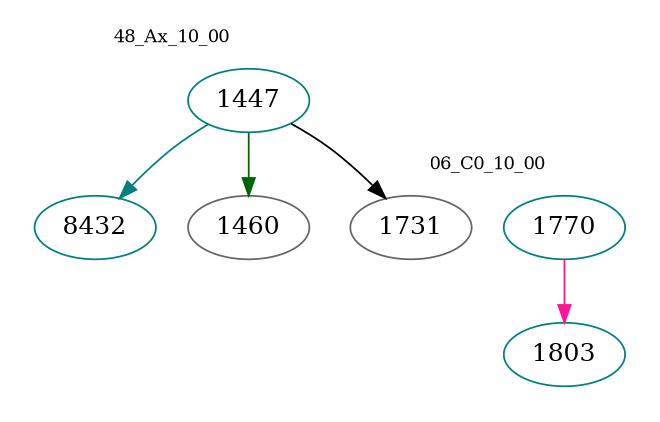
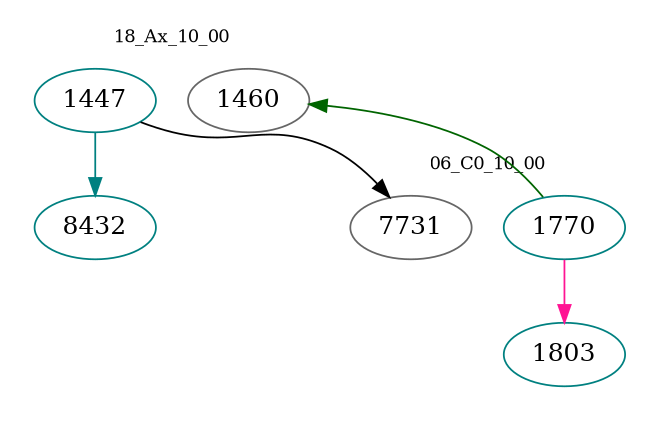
(172, 38) -> (172, 38)
(249, 155) -> (445, 130)
(411, 228) -> (411, 228)
